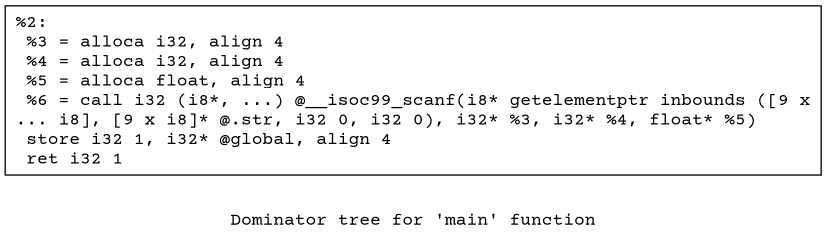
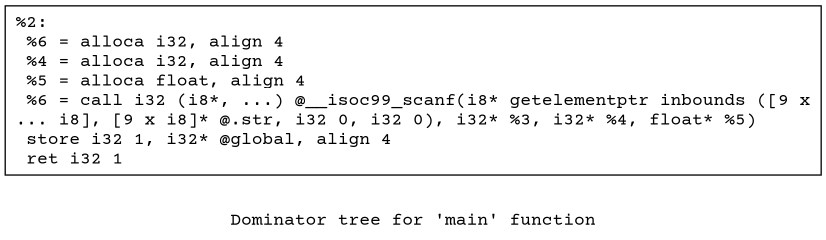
(150, 41) -> (150, 41)
